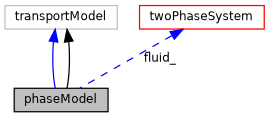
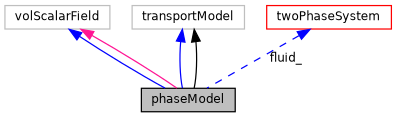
none -> (57, 17)
